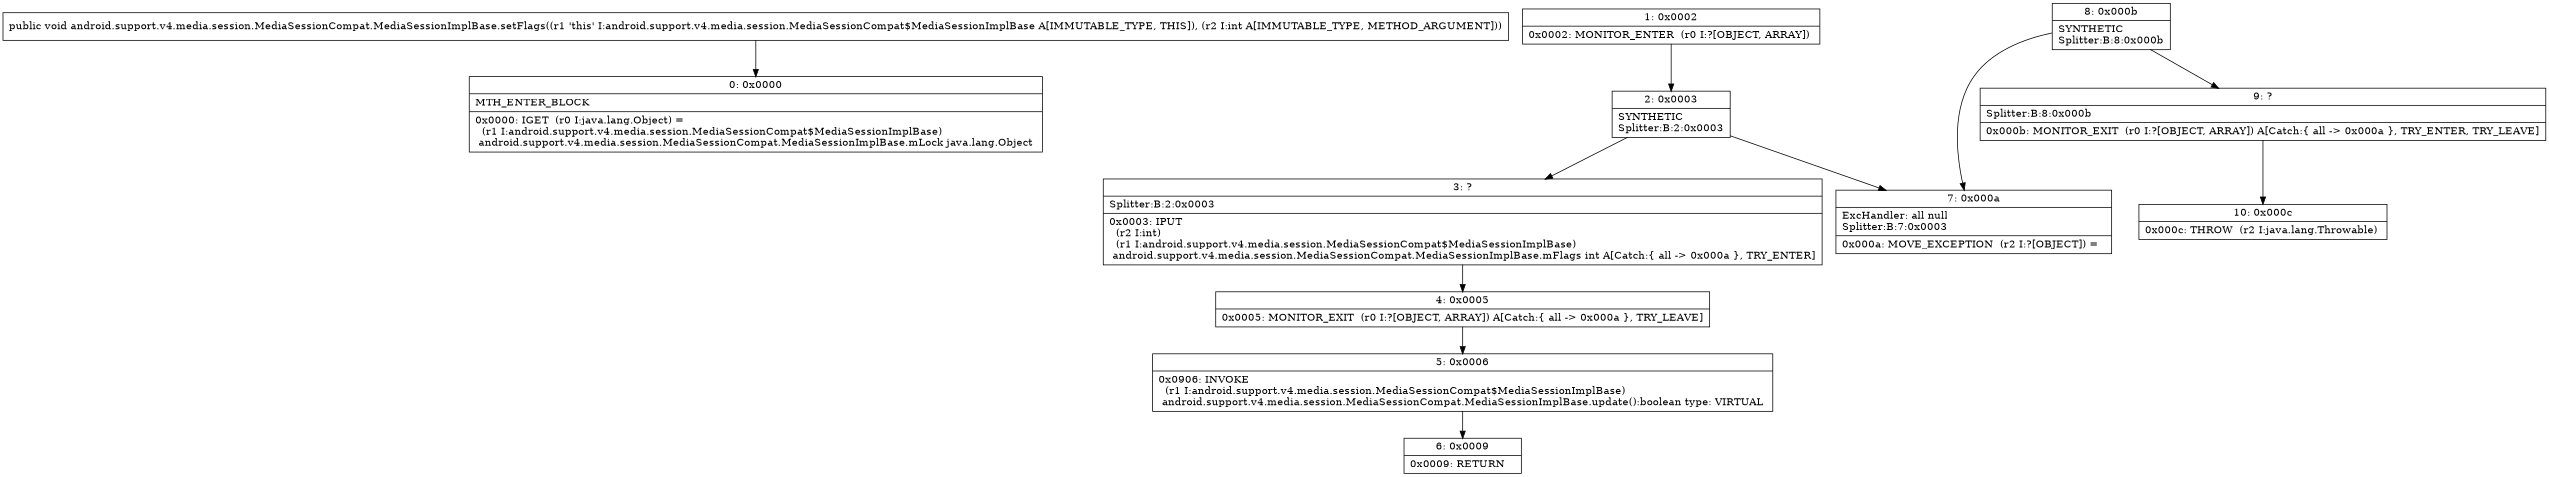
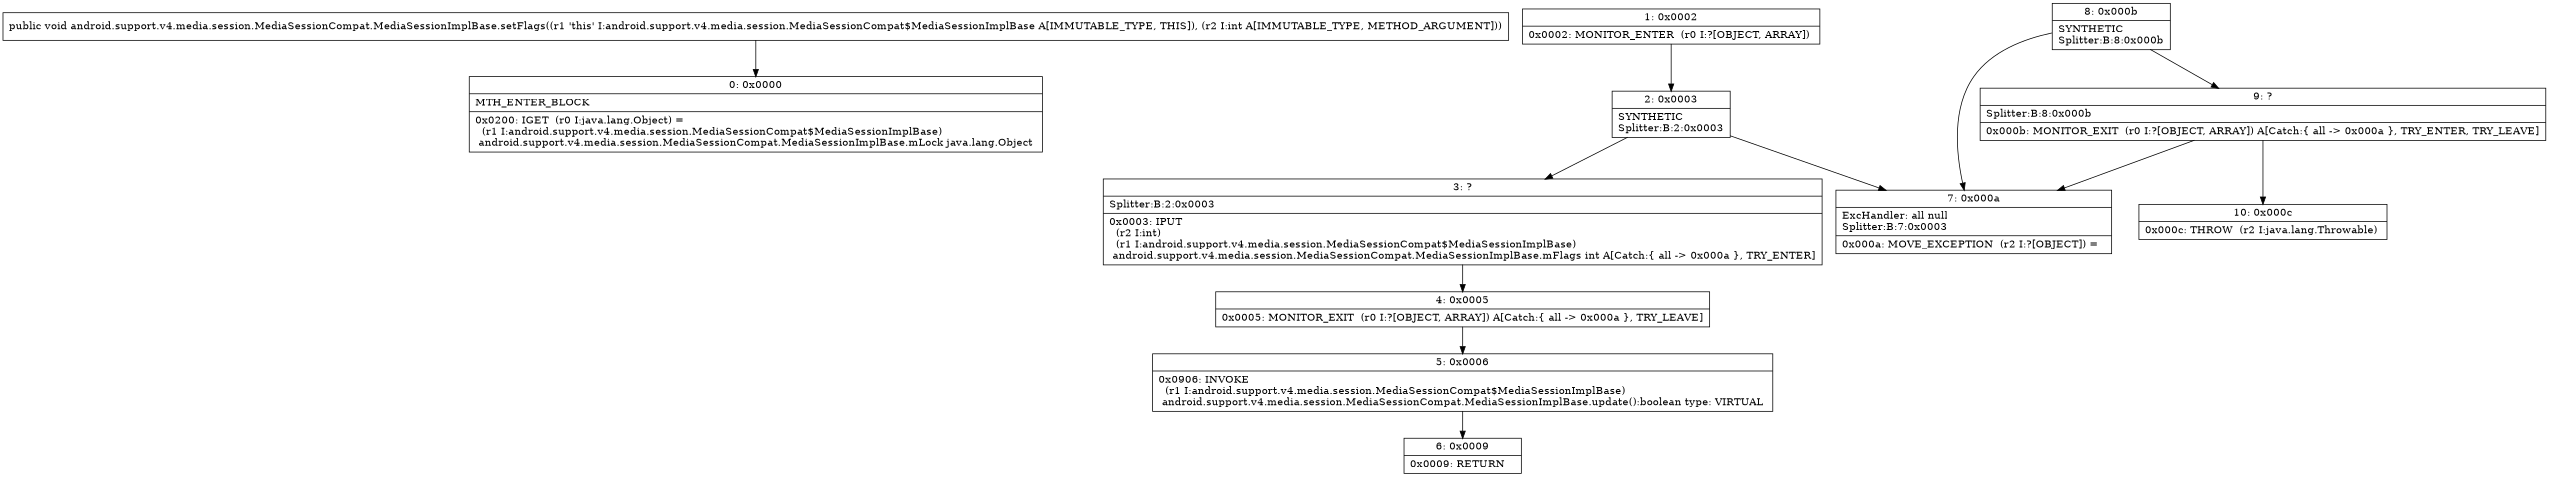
(582, 120) -> (582, 120)
none -> (2129, 164)
